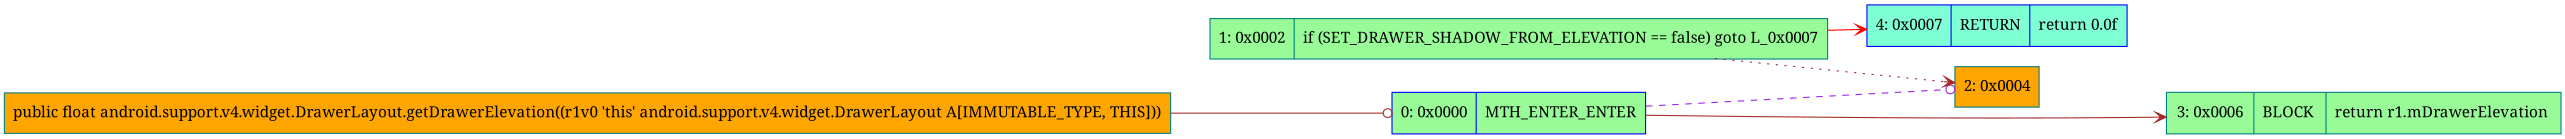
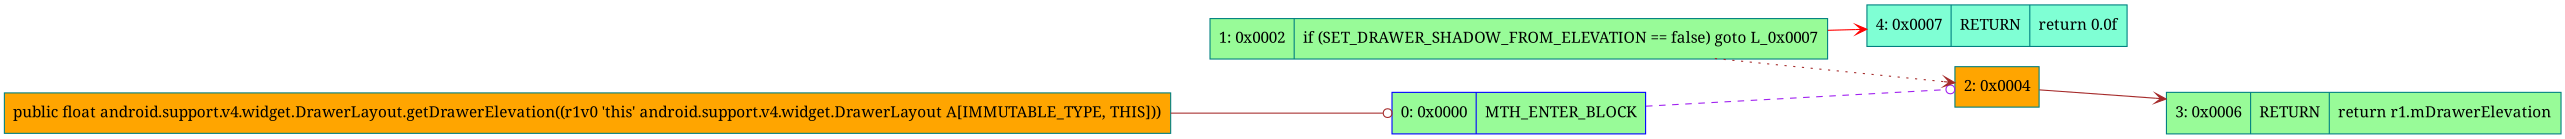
(1997, 26) -> (1997, 26)
(1561, 113) -> (1561, 113)
(2288, 113) -> (2290, 113)
(1900, 118) -> (2097, 94)
